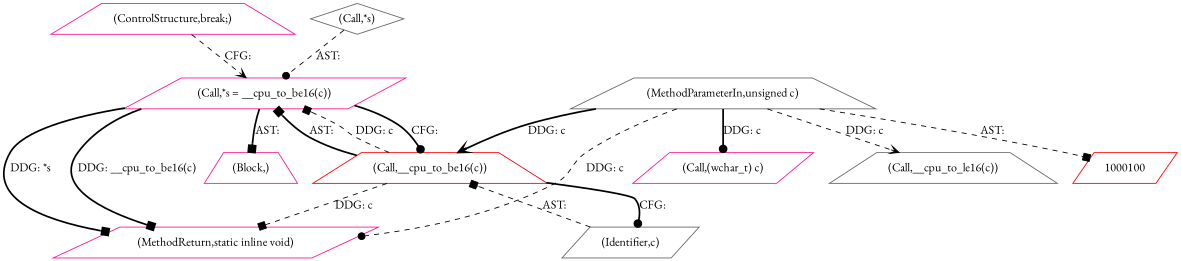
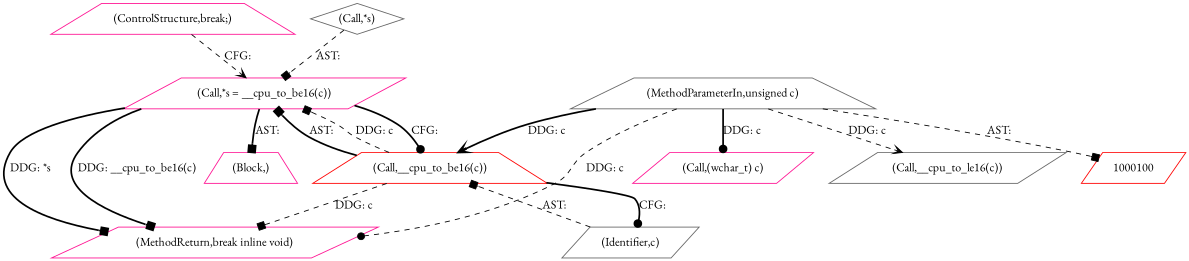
(316, 52) -> (317, 51)
(943, 168) -> (948, 168)
(216, 243) -> (215, 243)
